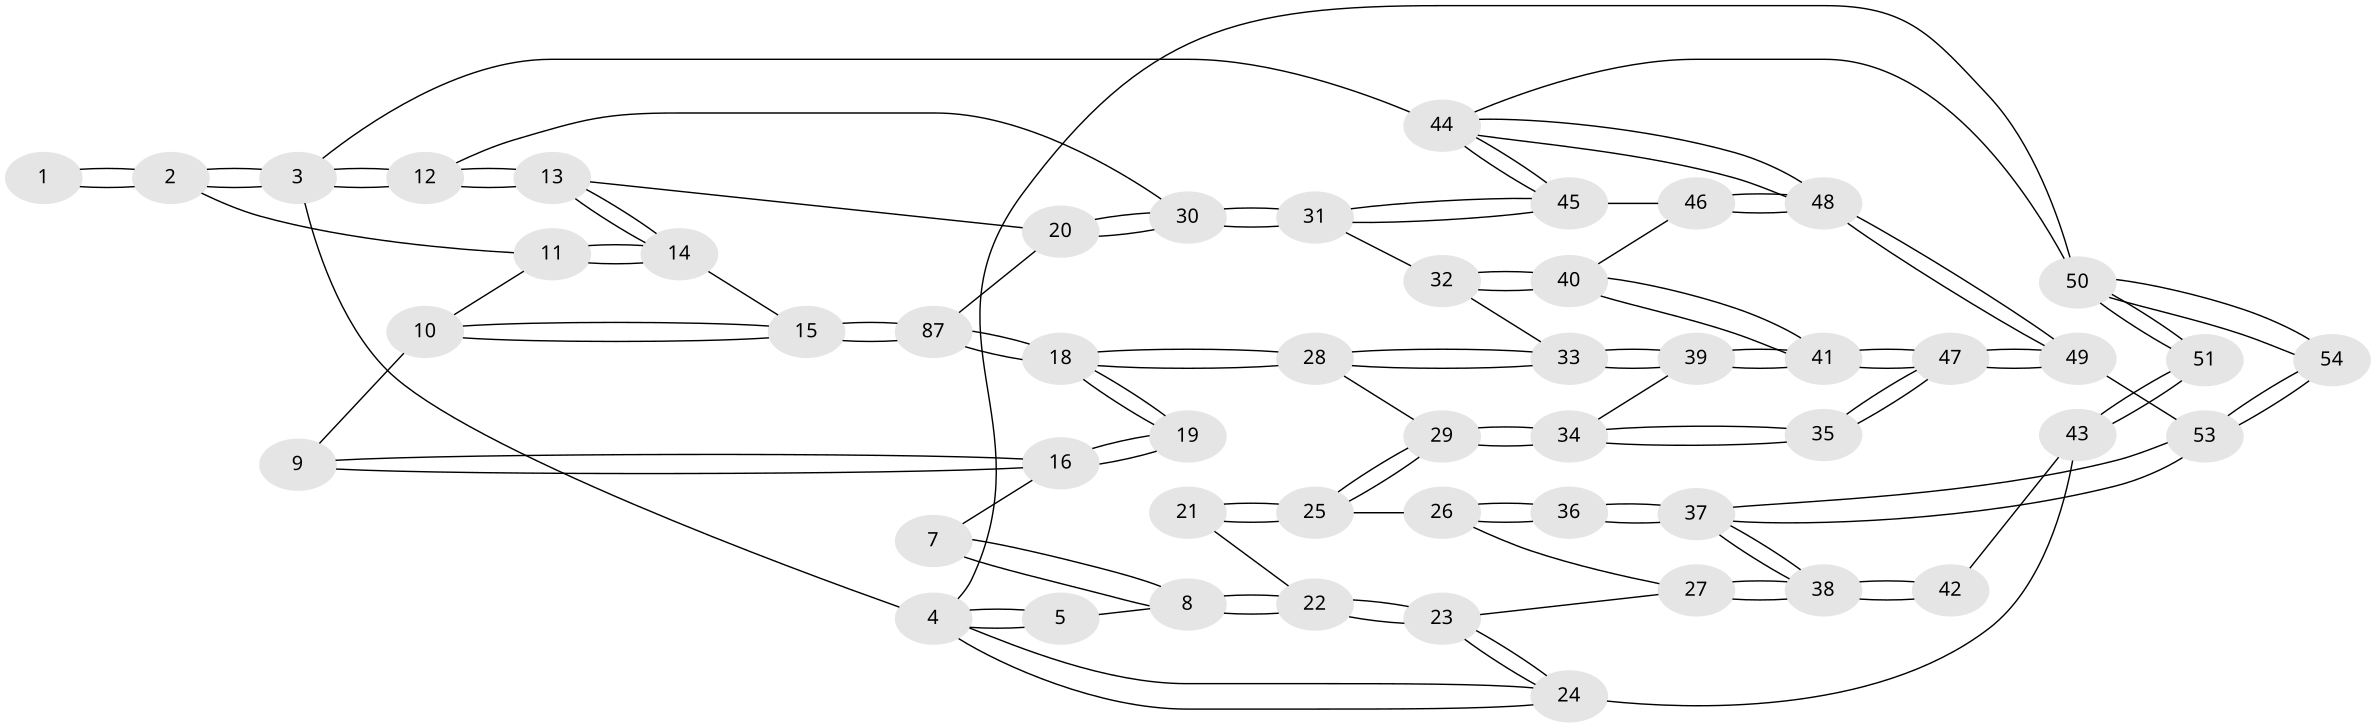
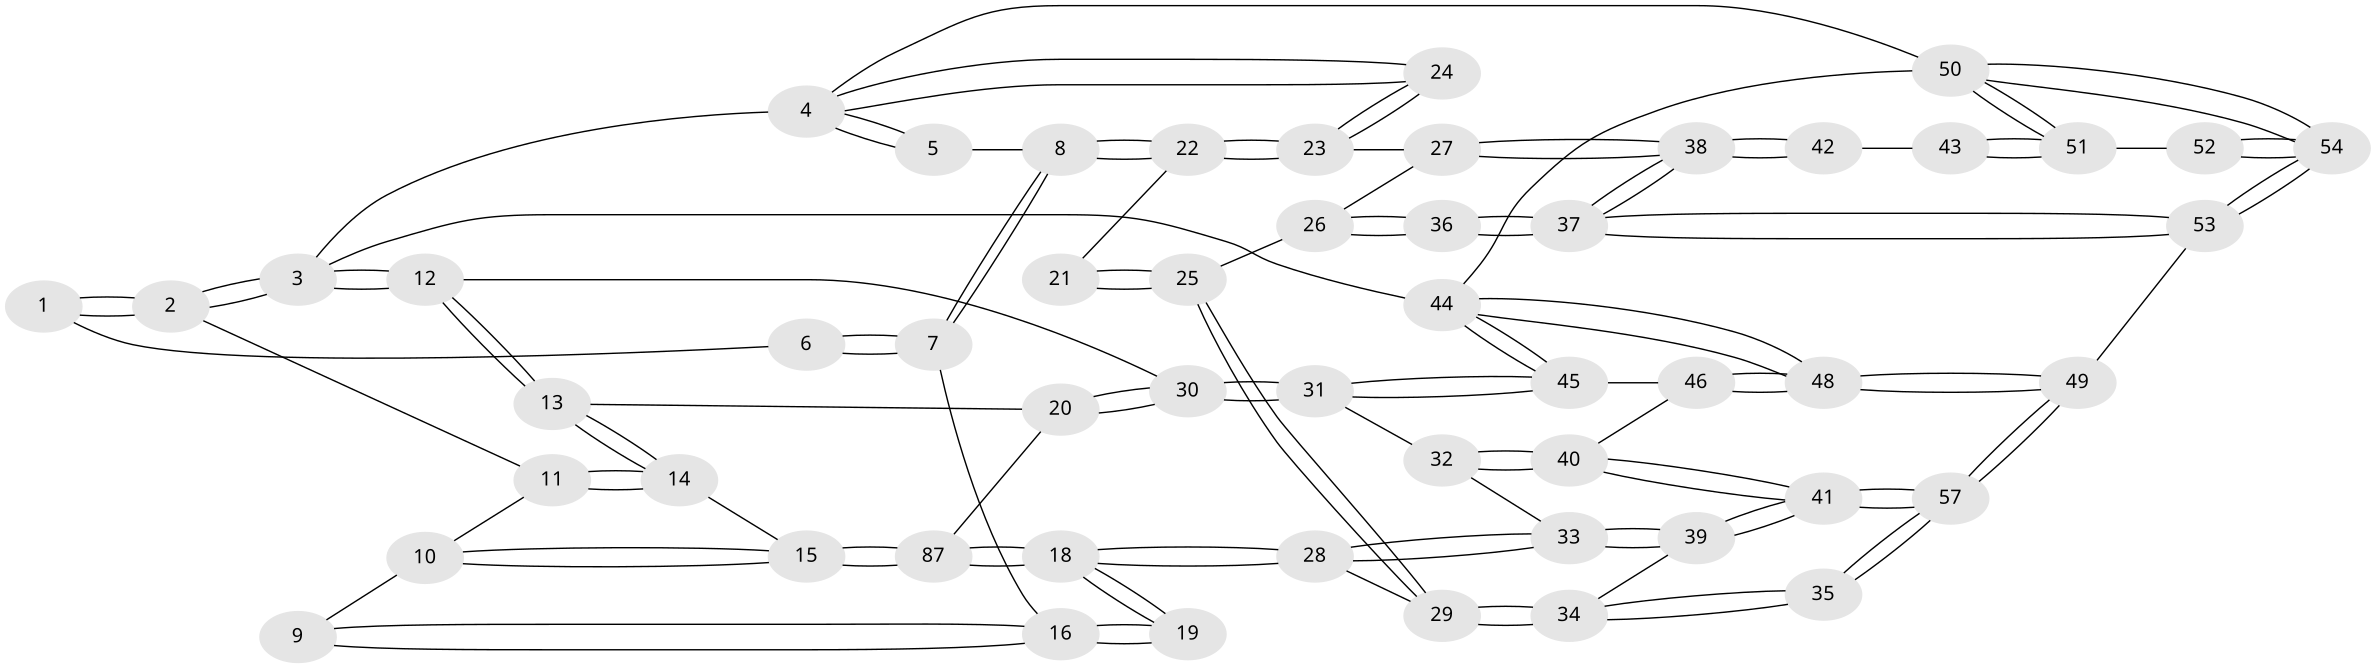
none -> (2205, 148)
none -> (807, 345)
(1951, 359) -> (1951, 499)
(1898, 676) -> none
